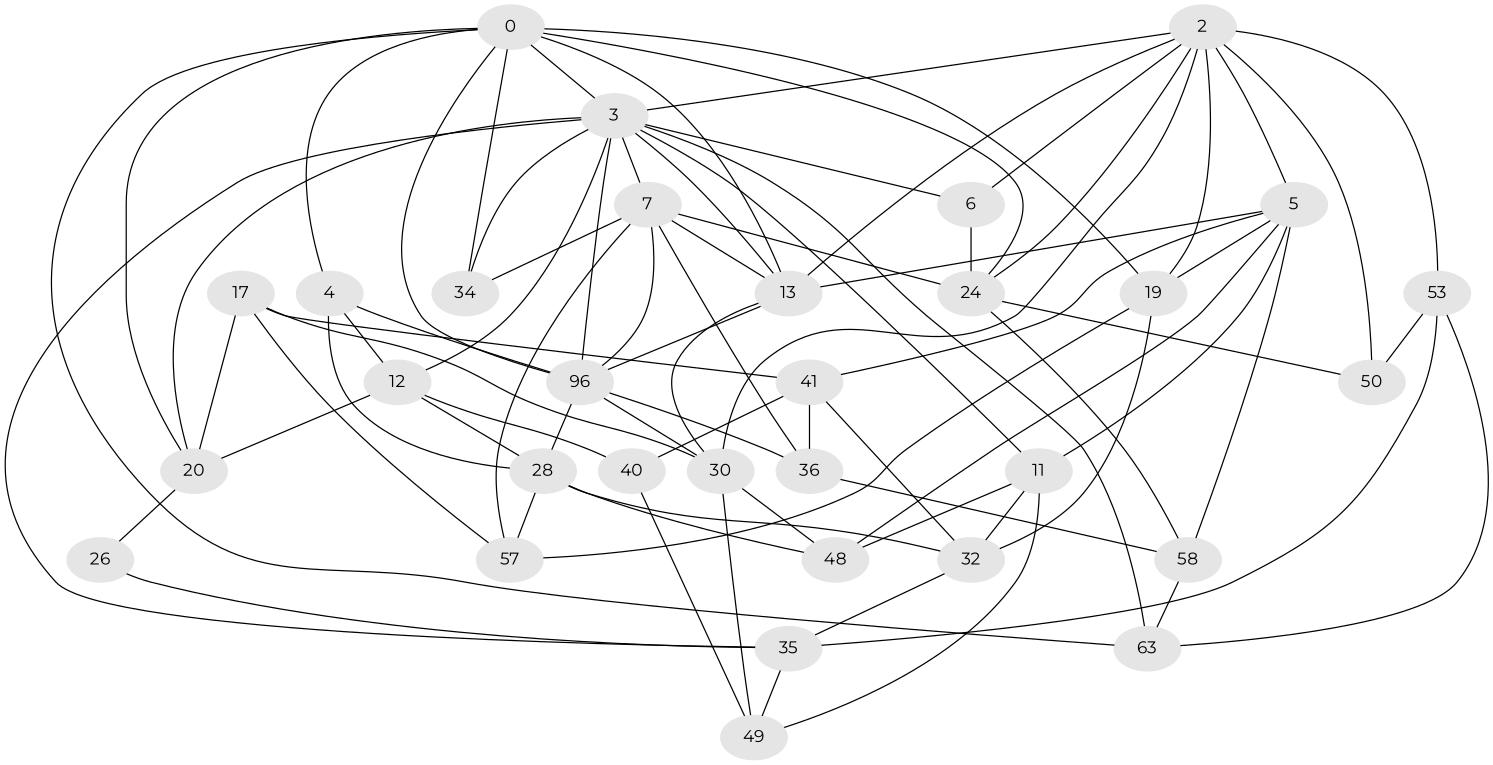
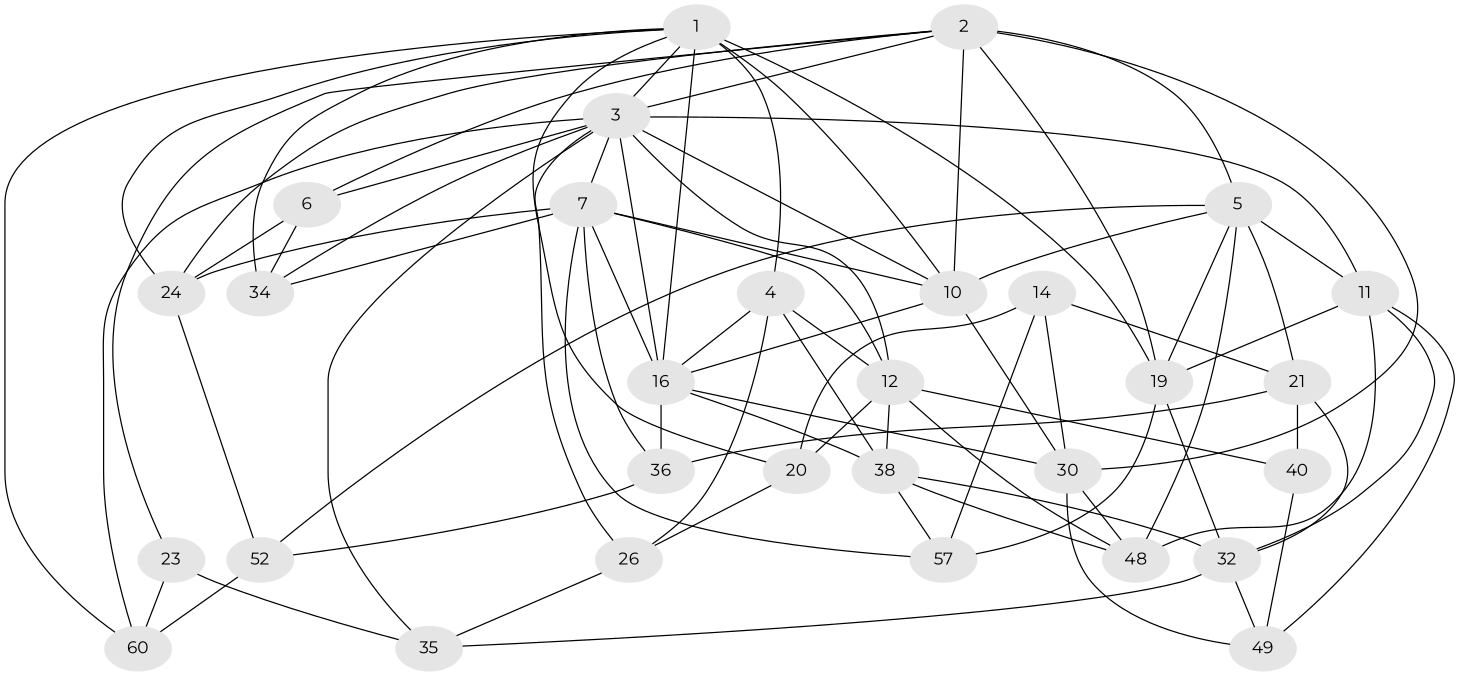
(511, 27) -> (697, 27)
(288, 191) -> (542, 331)
none -> (287, 243)
none -> (800, 265)
(241, 294) -> (1042, 294)
(789, 294) -> (953, 294)
(1437, 294) -> (171, 560)
none -> (1262, 338)
(580, 382) -> (661, 382)
(809, 382) -> (1297, 382)
(1372, 382) -> none
none -> (732, 442)
(543, 471) -> (886, 471)
none -> (1005, 480)
(1188, 560) -> (260, 560)
(1147, 649) -> (138, 649)
(771, 693) -> (1245, 604)
